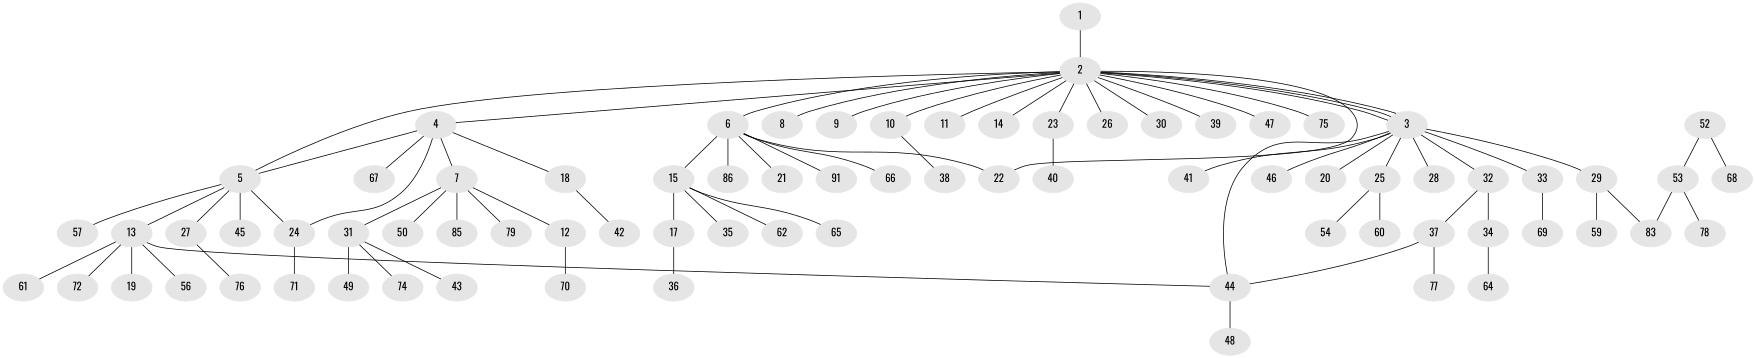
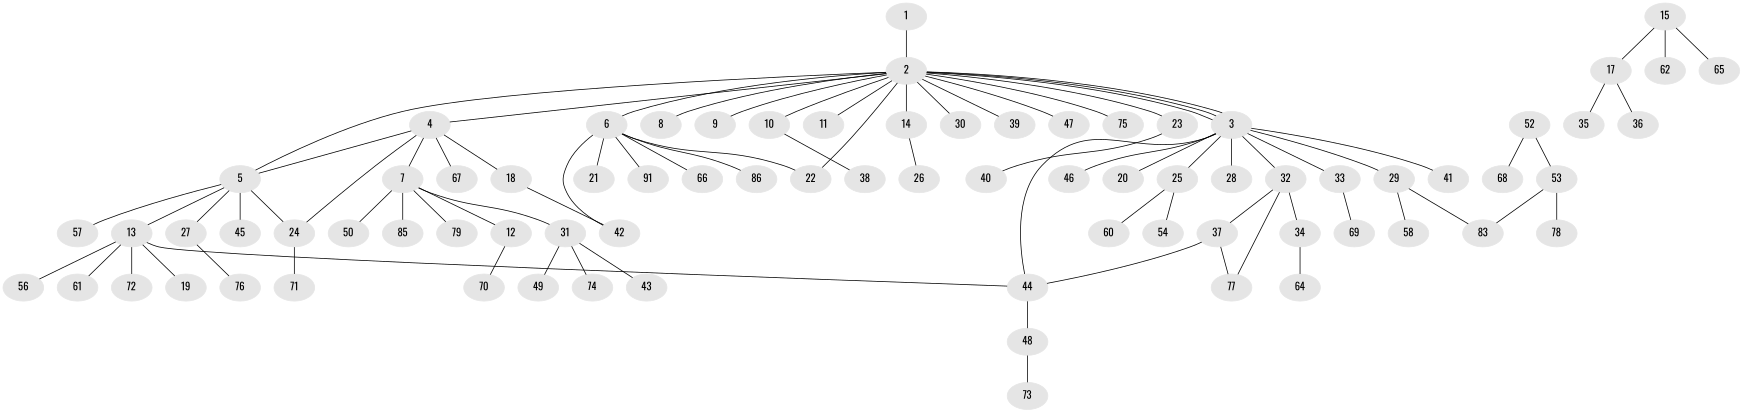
(1094, 98) -> (913, 152)
(701, 152) -> (564, 184)
(701, 206) -> (1597, 98)
none -> (1259, 233)
(1597, 233) -> (1408, 233)
none -> (1028, 396)
